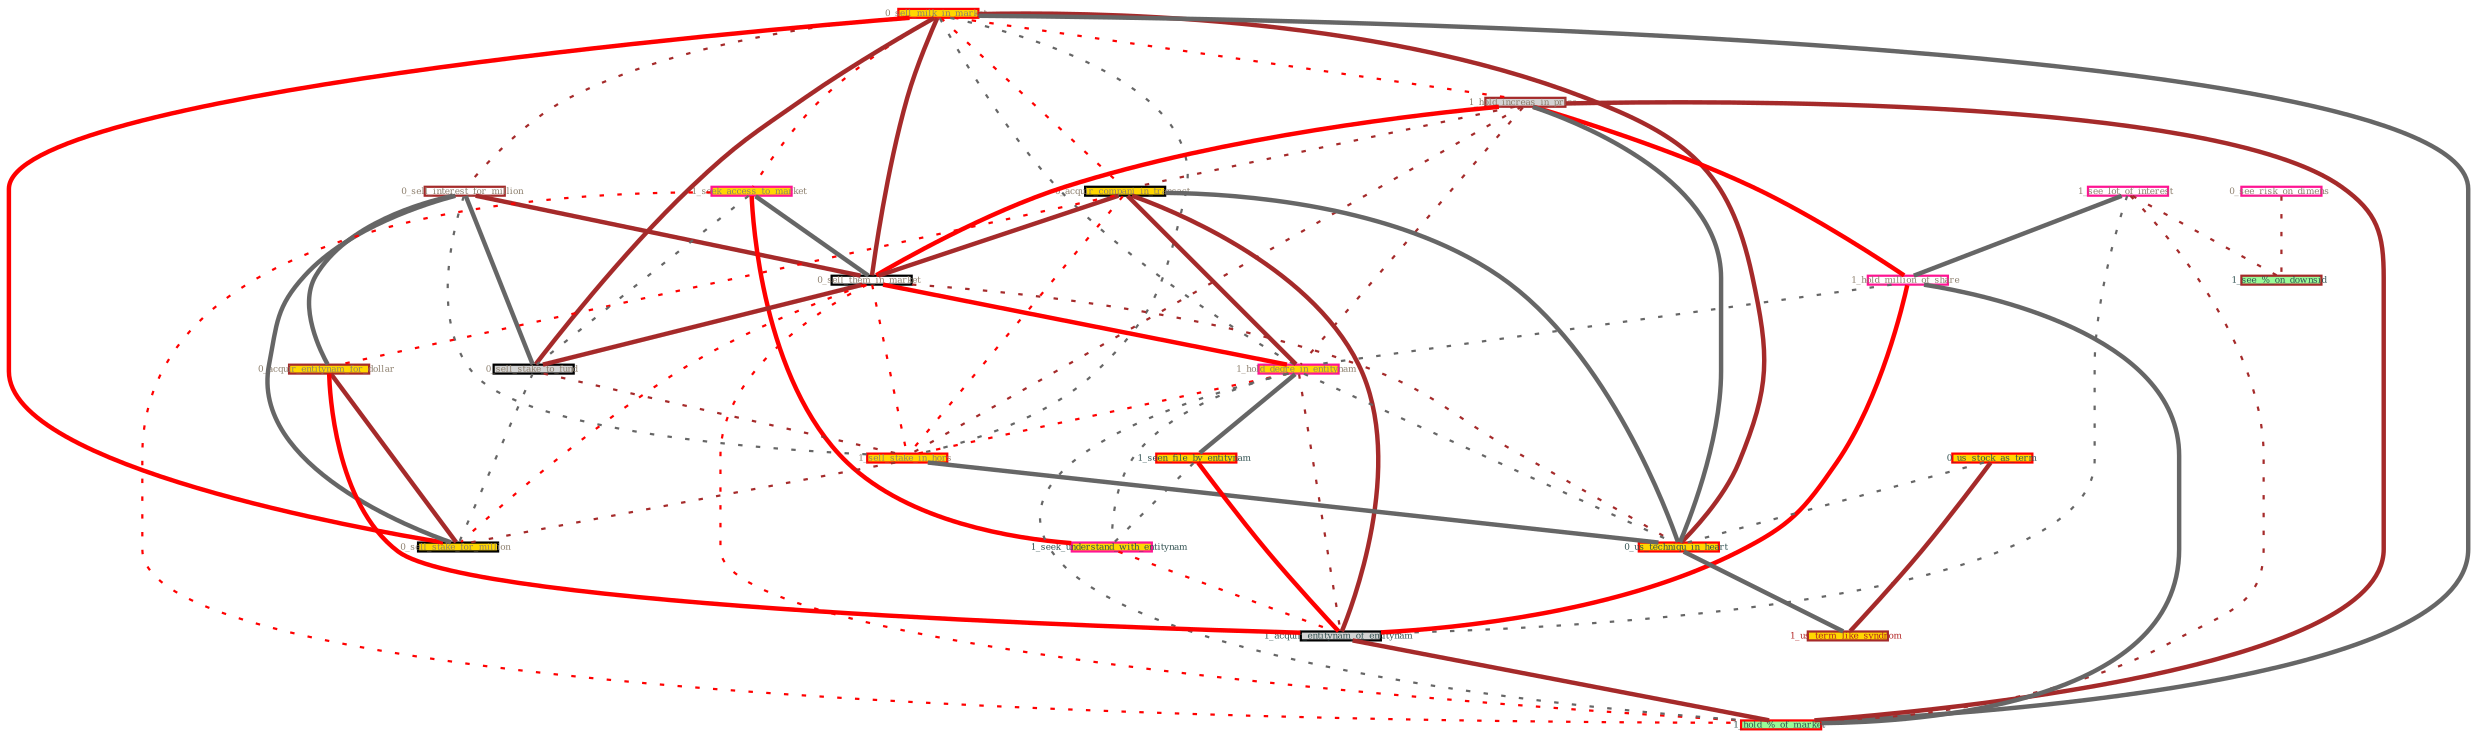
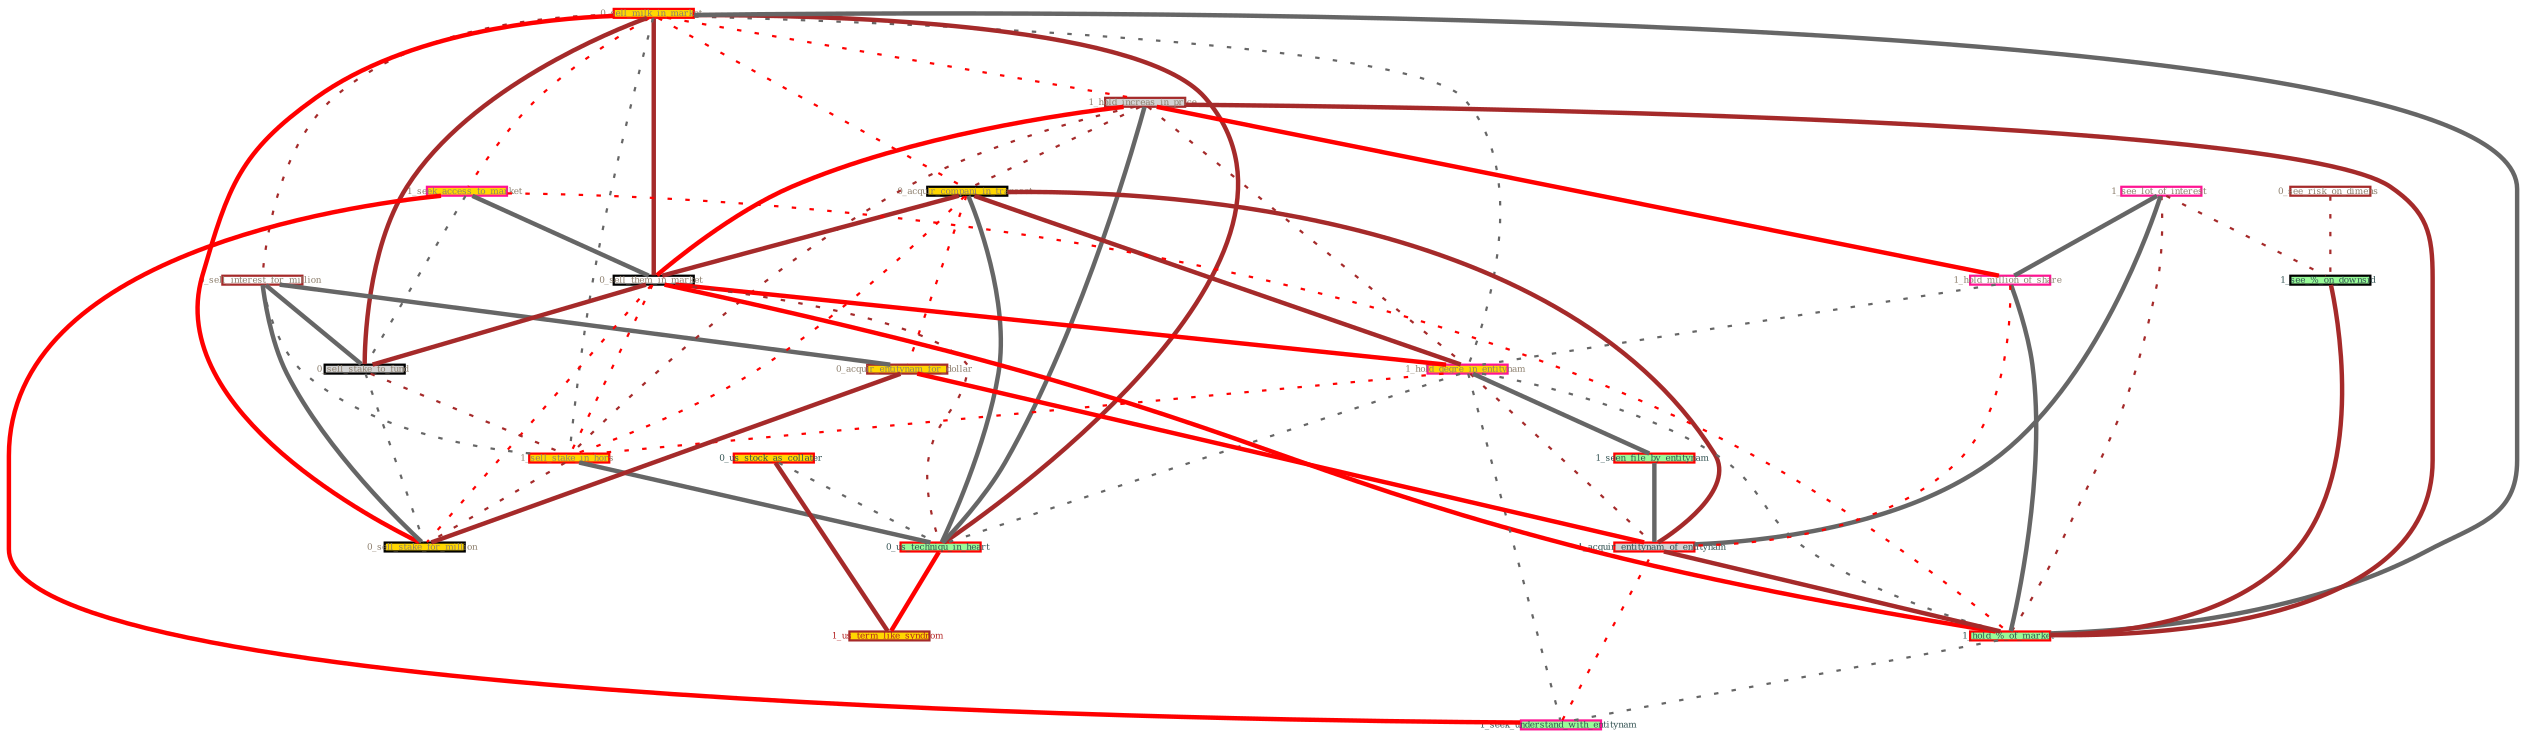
(2281, 191) -> (2330, 191)
(668, 236) -> none
(2281, 280) -> (2330, 280)
(1196, 458) -> (1654, 458)
(1992, 458) -> (774, 458)
(1154, 502) -> (1786, 680)
none -> (2298, 546)
(1112, 547) -> (1561, 725)
(1679, 547) -> (941, 547)
(1266, 549) -> (1654, 502)
(1735, 553) -> (1939, 477)
(1919, 576) -> (1994, 459)
(1763, 592) -> (915, 591)
(1341, 636) -> (1654, 547)
(1056, 656) -> (1458, 513)
